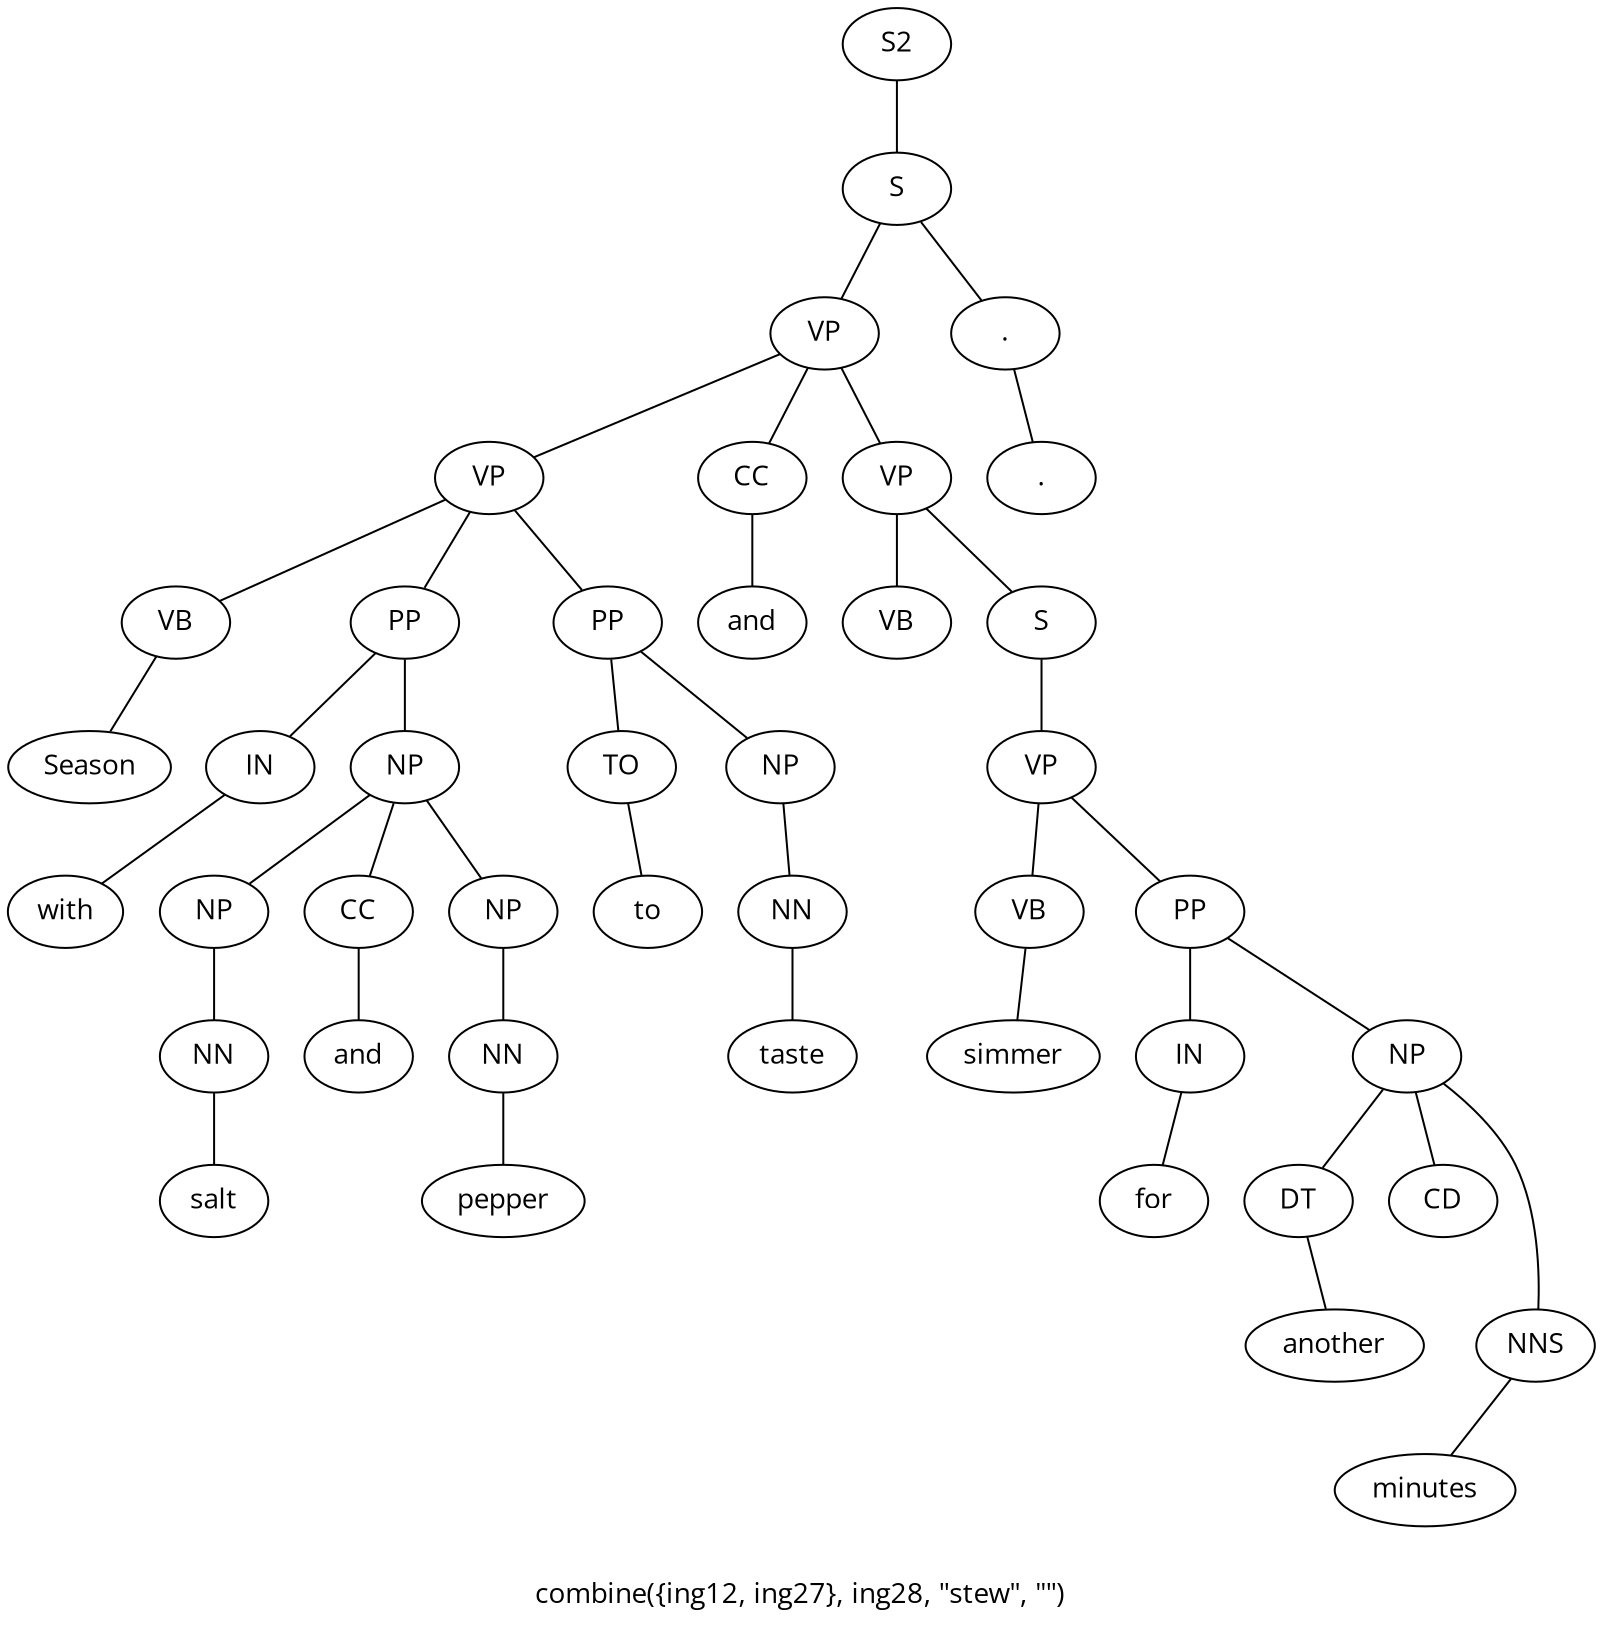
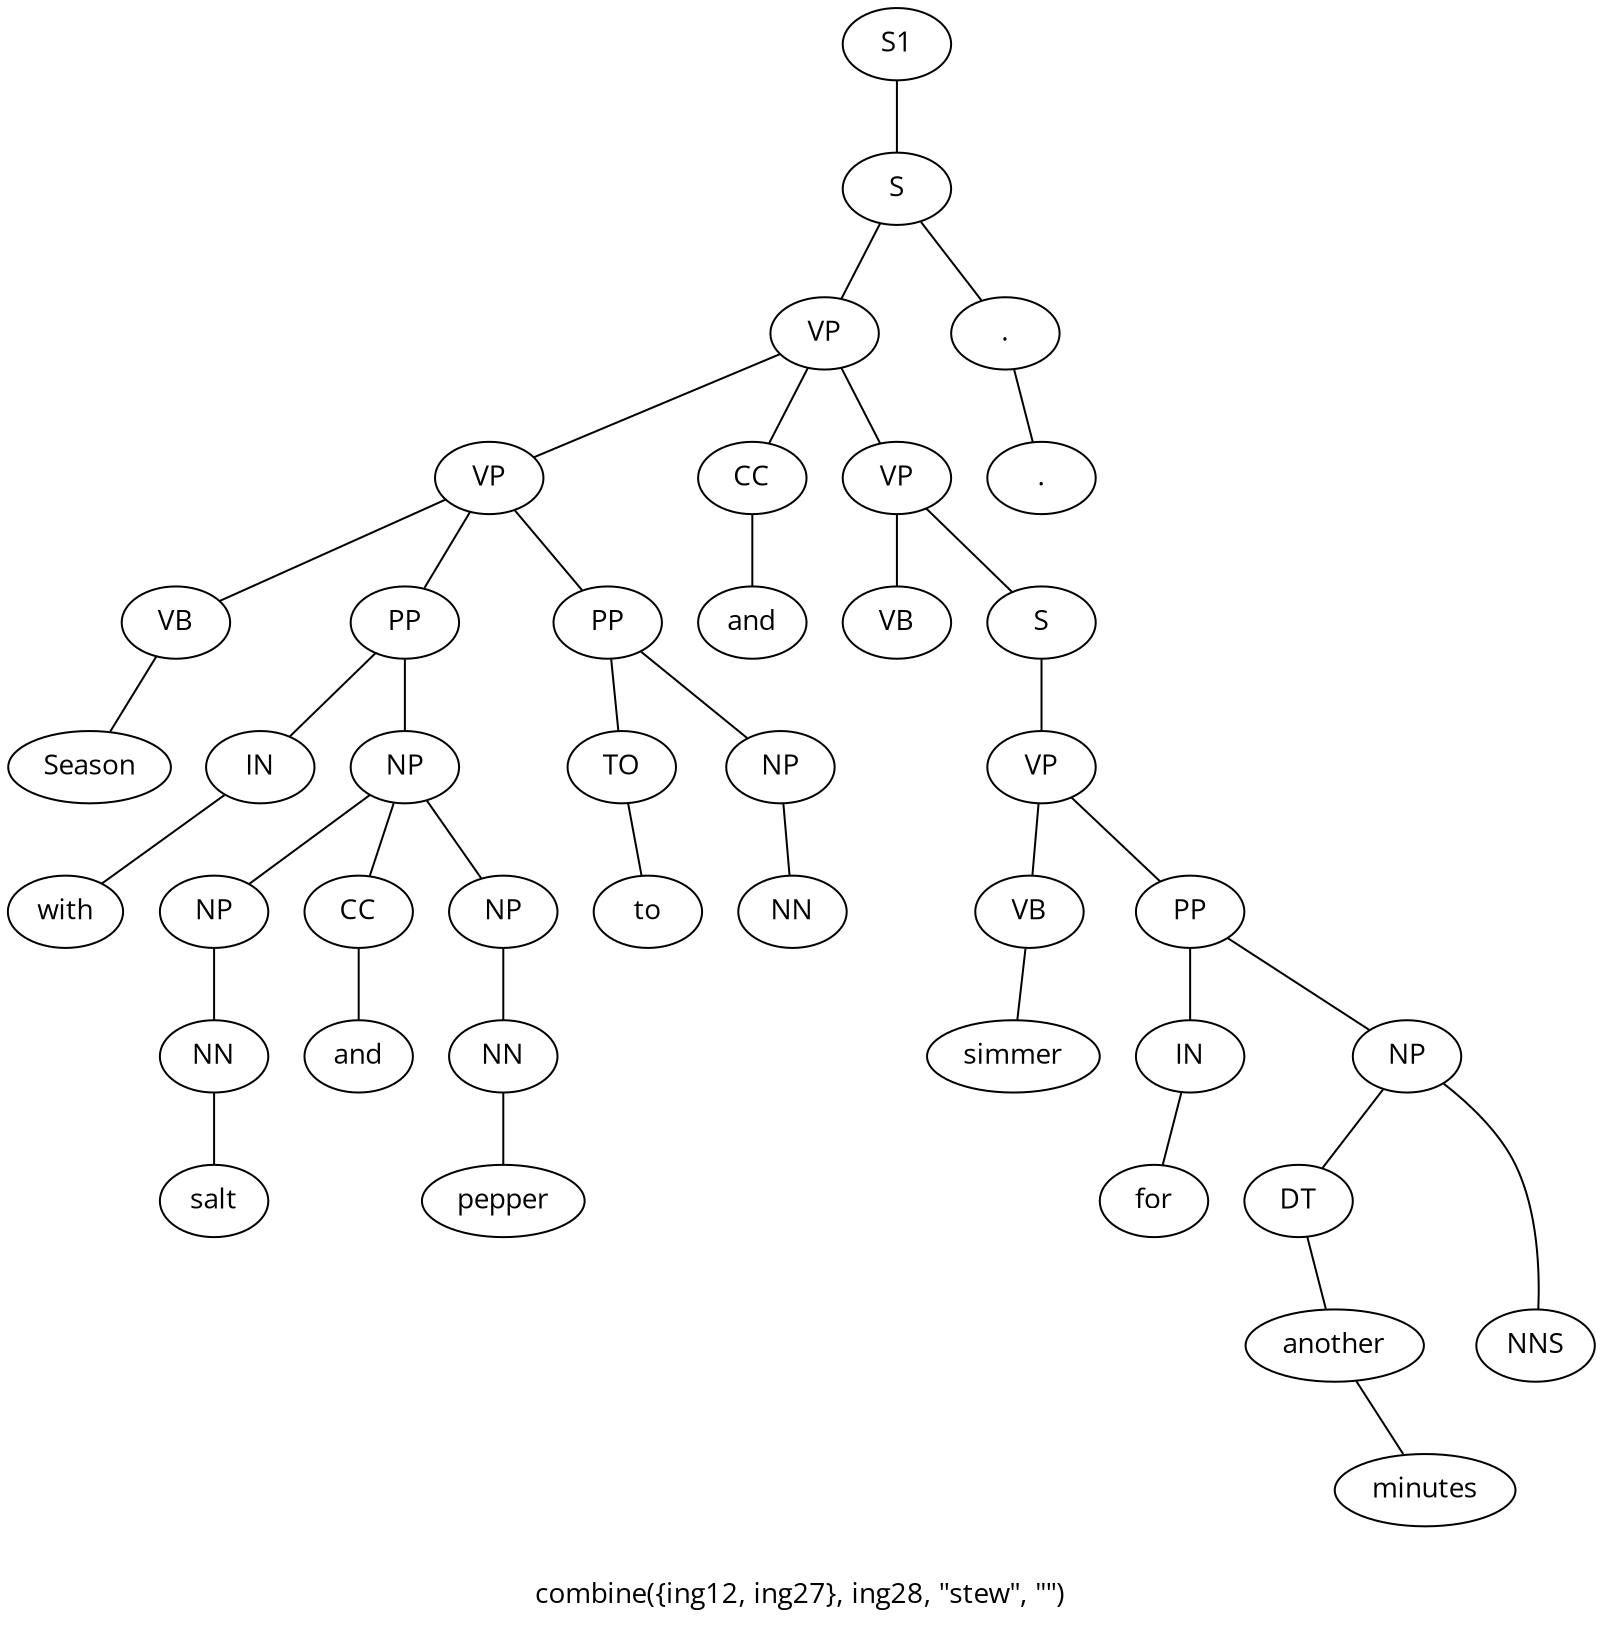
(897, 44) -> (897, 44)
(792, 1056) -> none
(1443, 1201) -> none
(1481, 1417) -> (1380, 1418)
